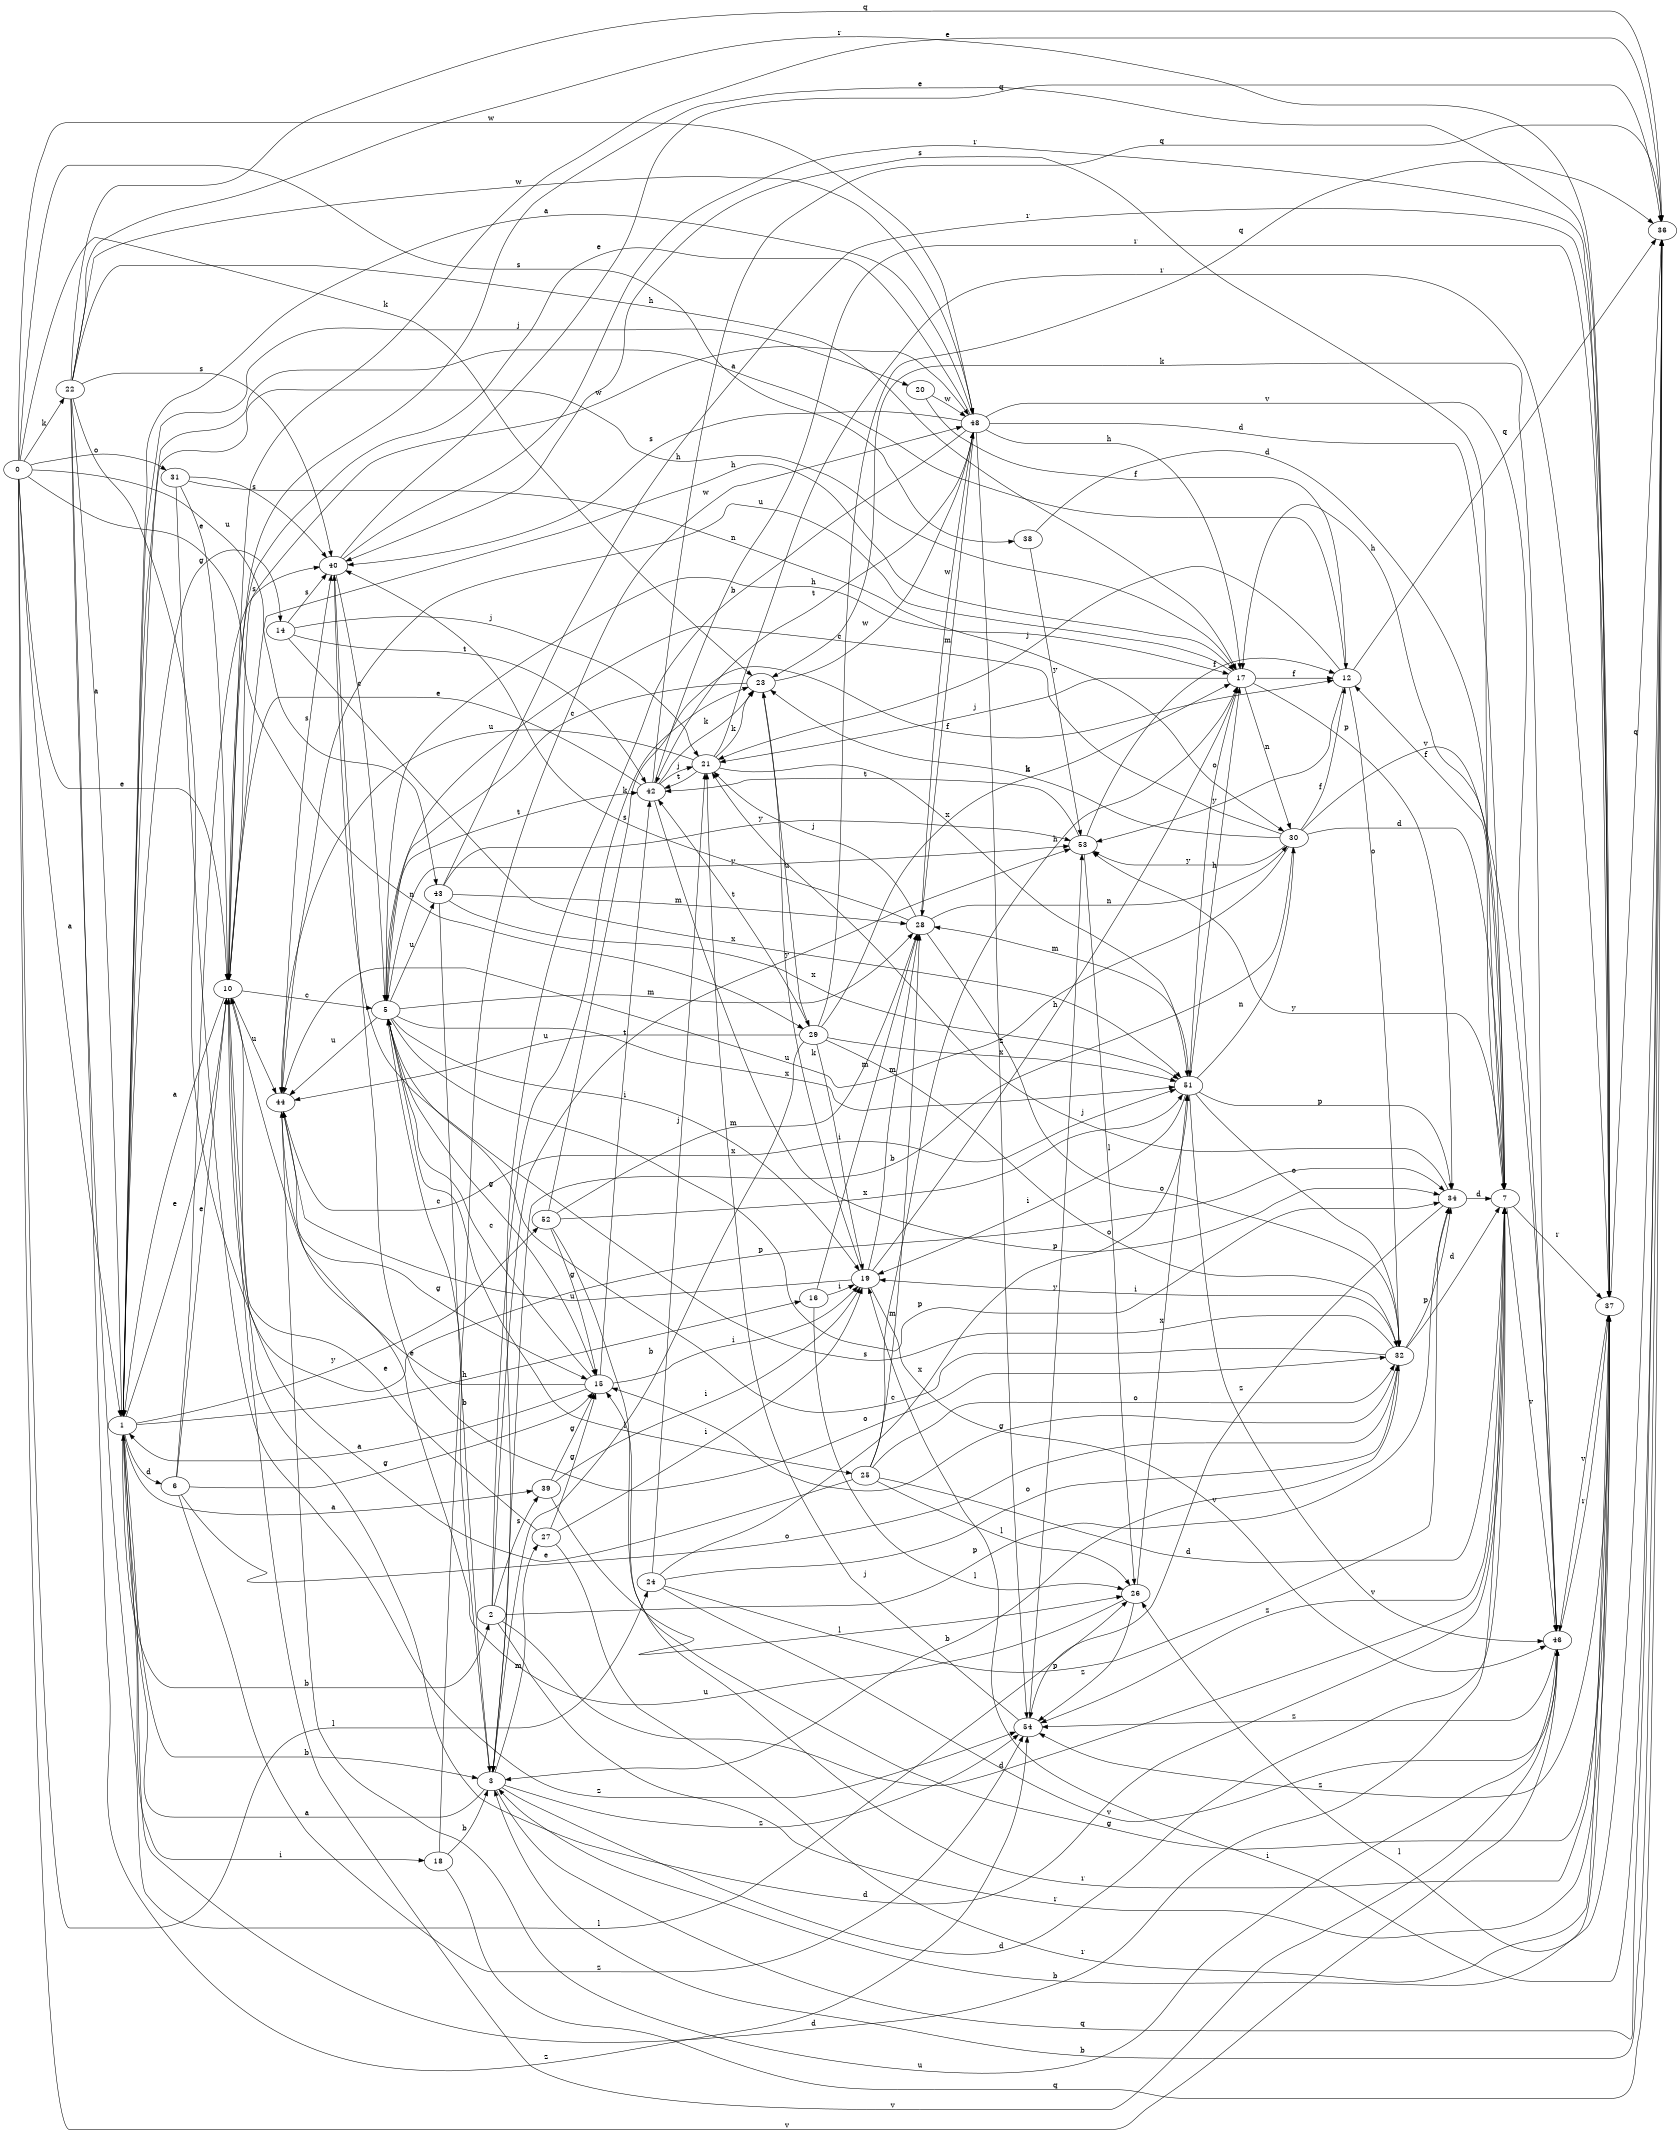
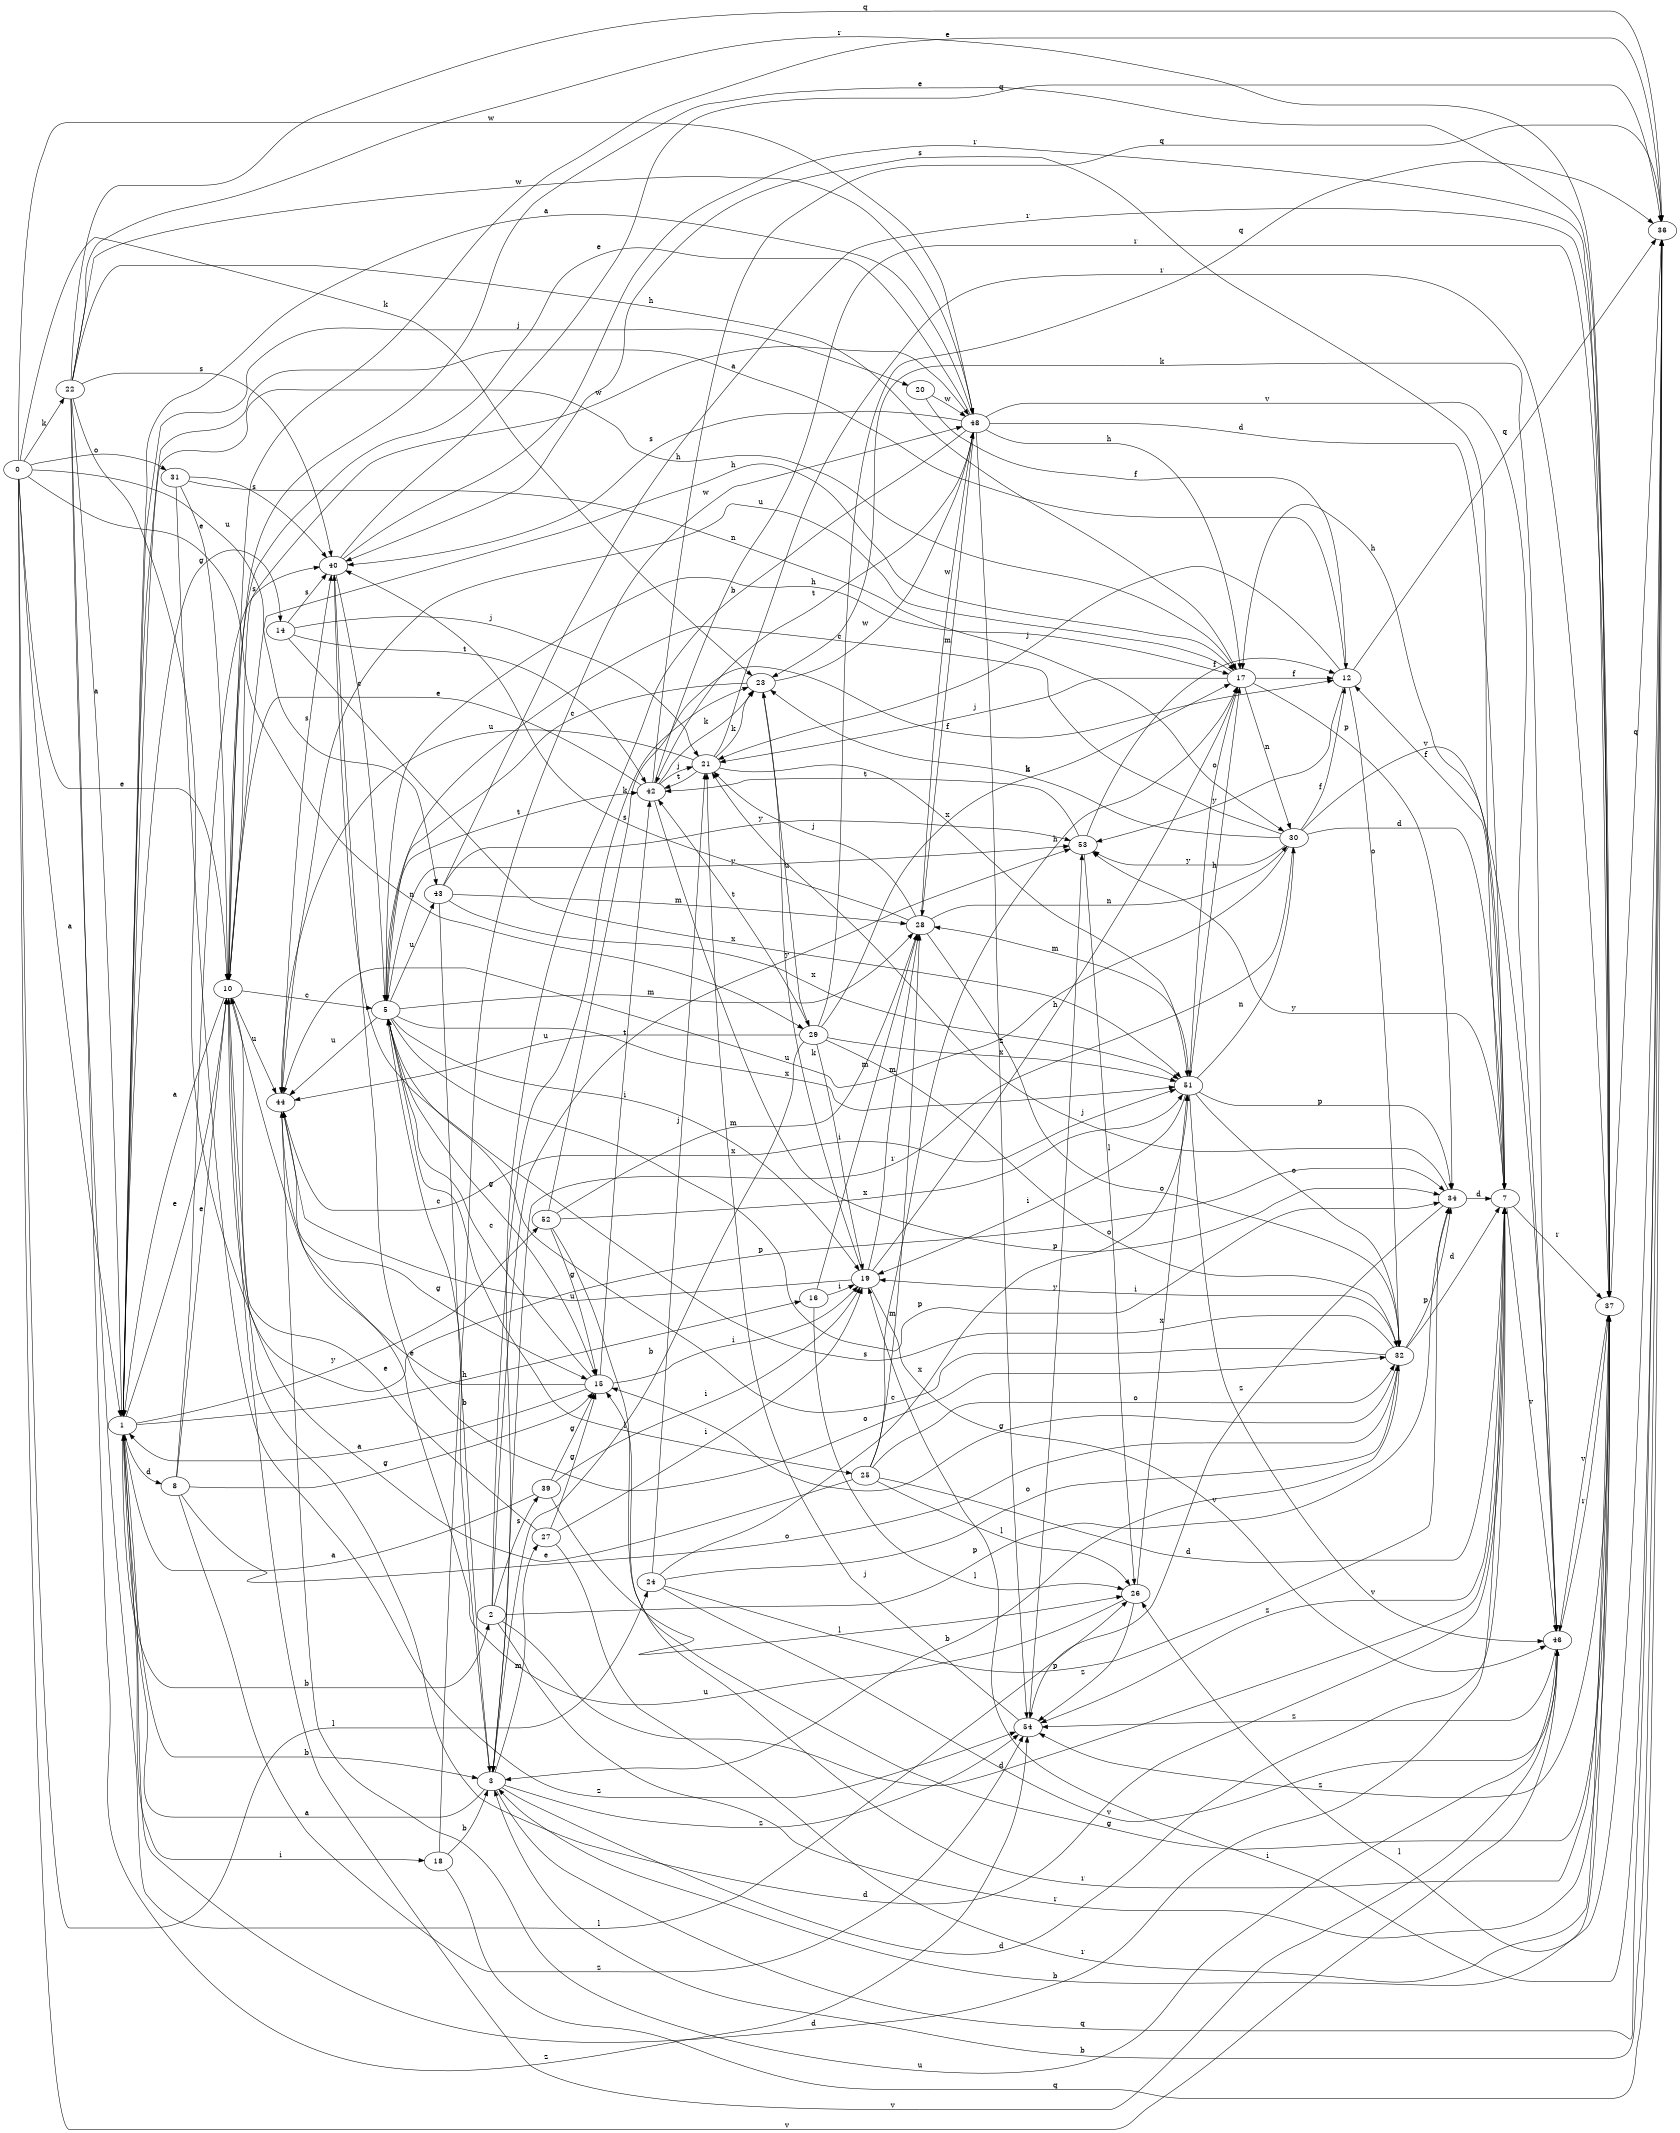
(1028, 539) -> none
(893, 1159) -> (893, 1159)
(175, 1486) -> (175, 1486)
(305, 1514) -> (289, 1569)
